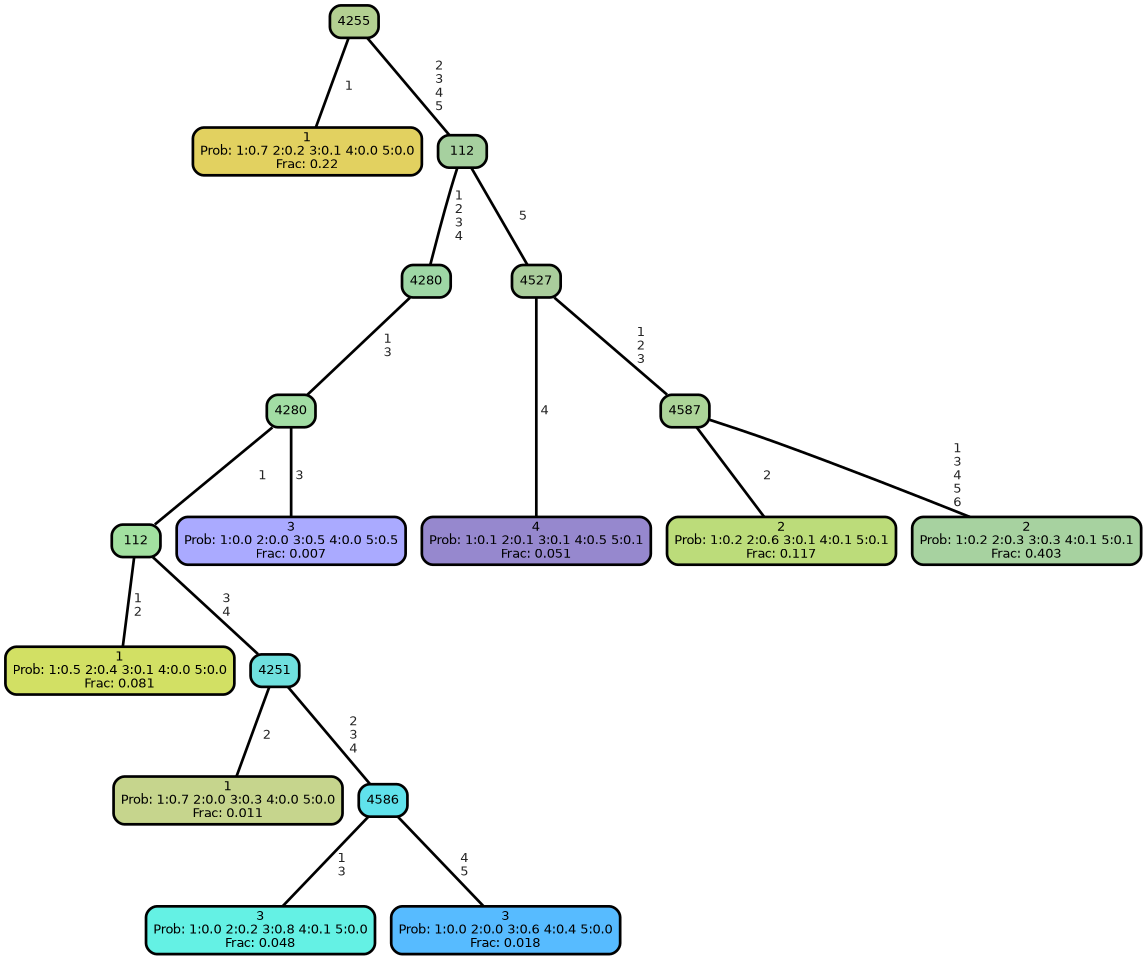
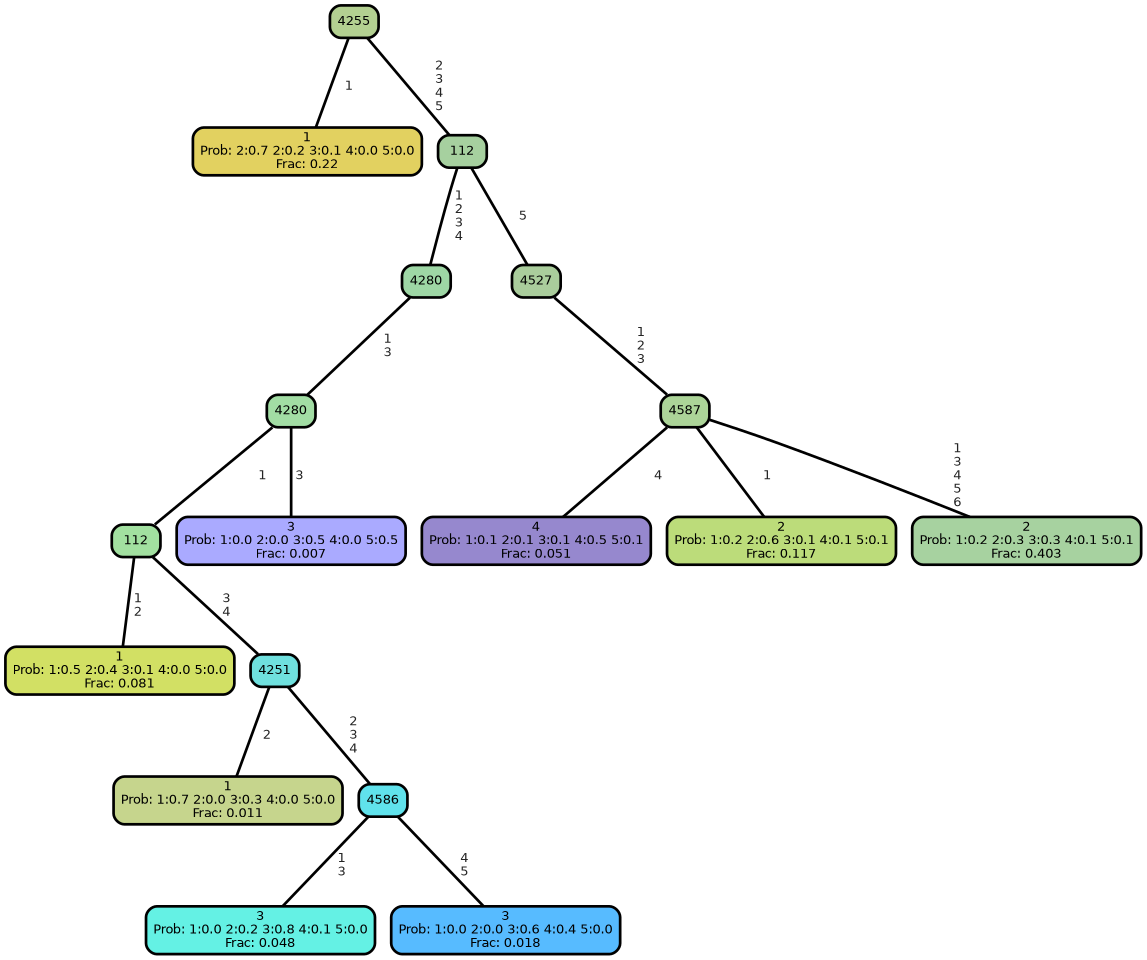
(307, 151) -> (307, 151)
(536, 407) -> (615, 472)
(765, 476) -> (765, 476)
